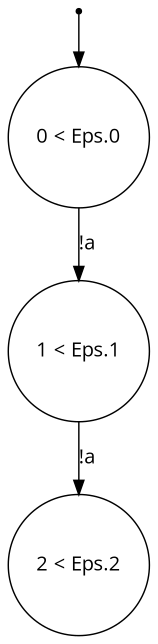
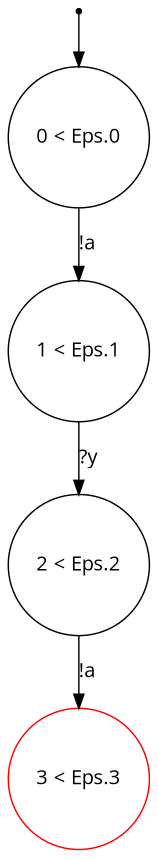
(87, 458) -> (88, 458)
none -> (79, 779)
